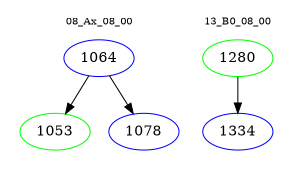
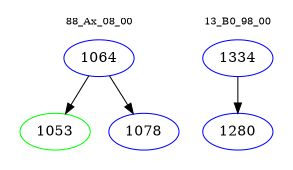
(100, 22) -> (100, 22)
(238, 22) -> (238, 22)
(238, 58) -> (238, 132)
(238, 90) -> (238, 90)
